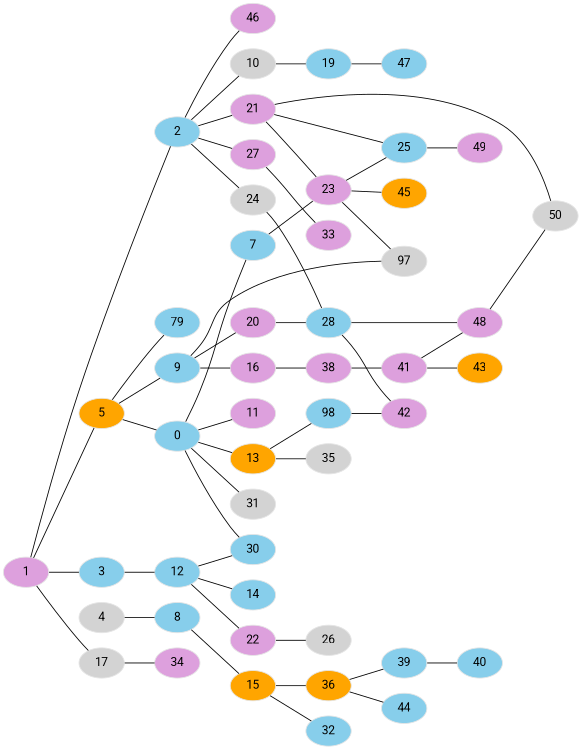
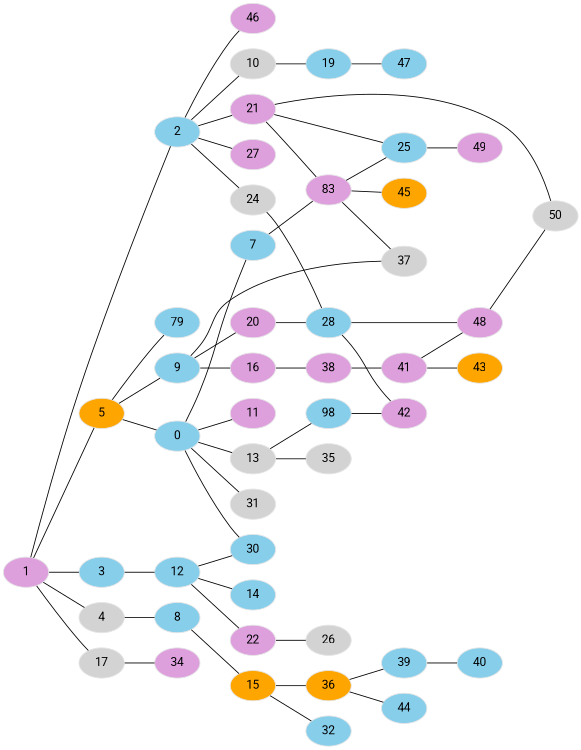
(329, 190) -> (329, 190)
(329, 235) -> none
(404, 261) -> (404, 261)
(253, 459) -> (253, 459)
none -> (64, 595)
